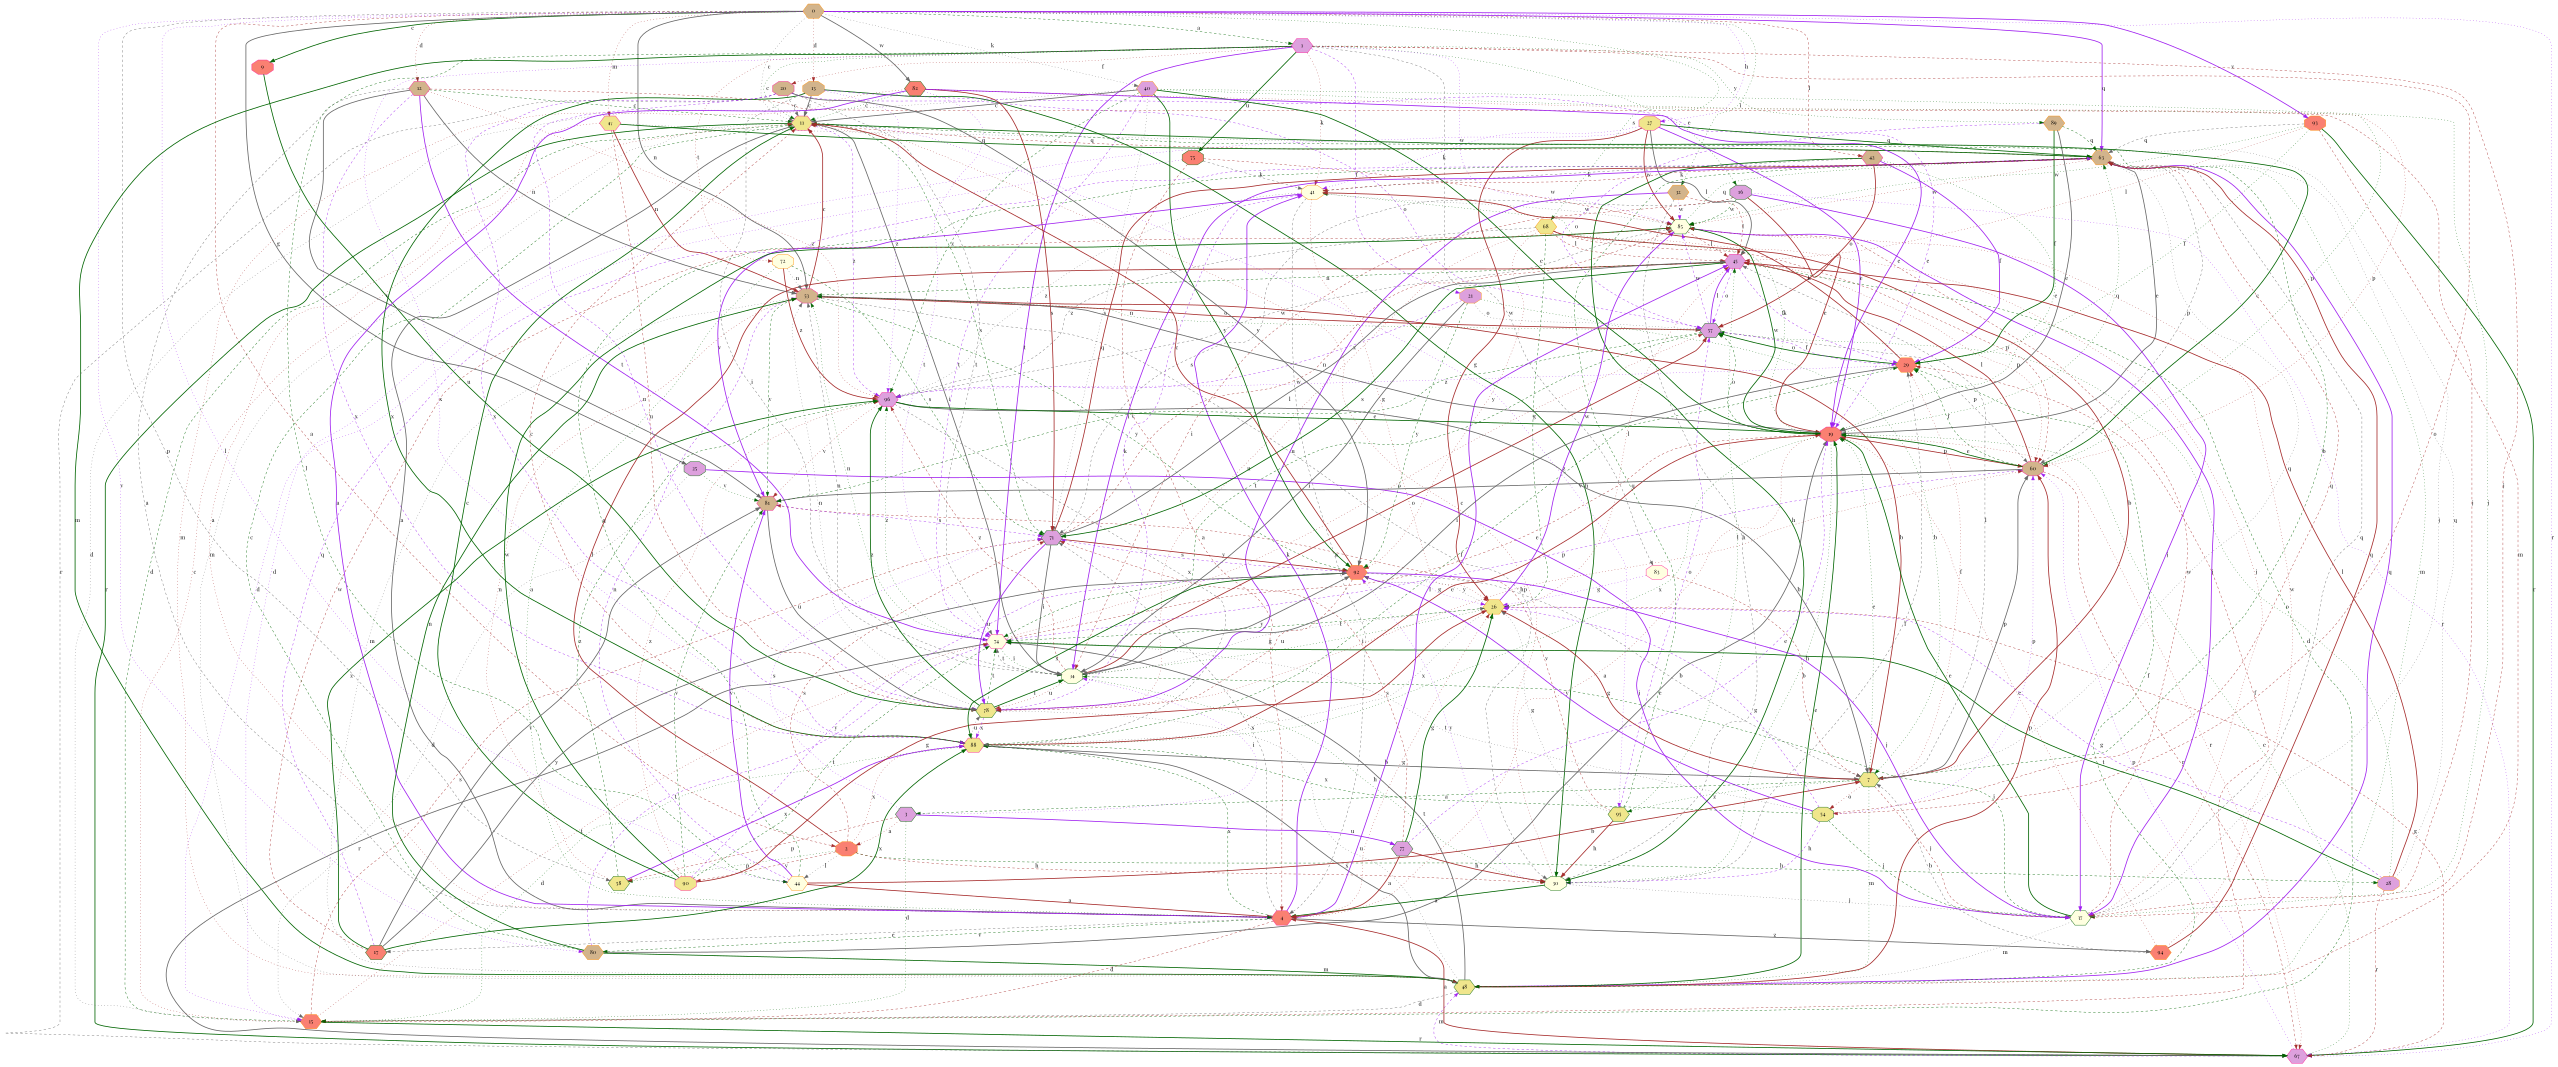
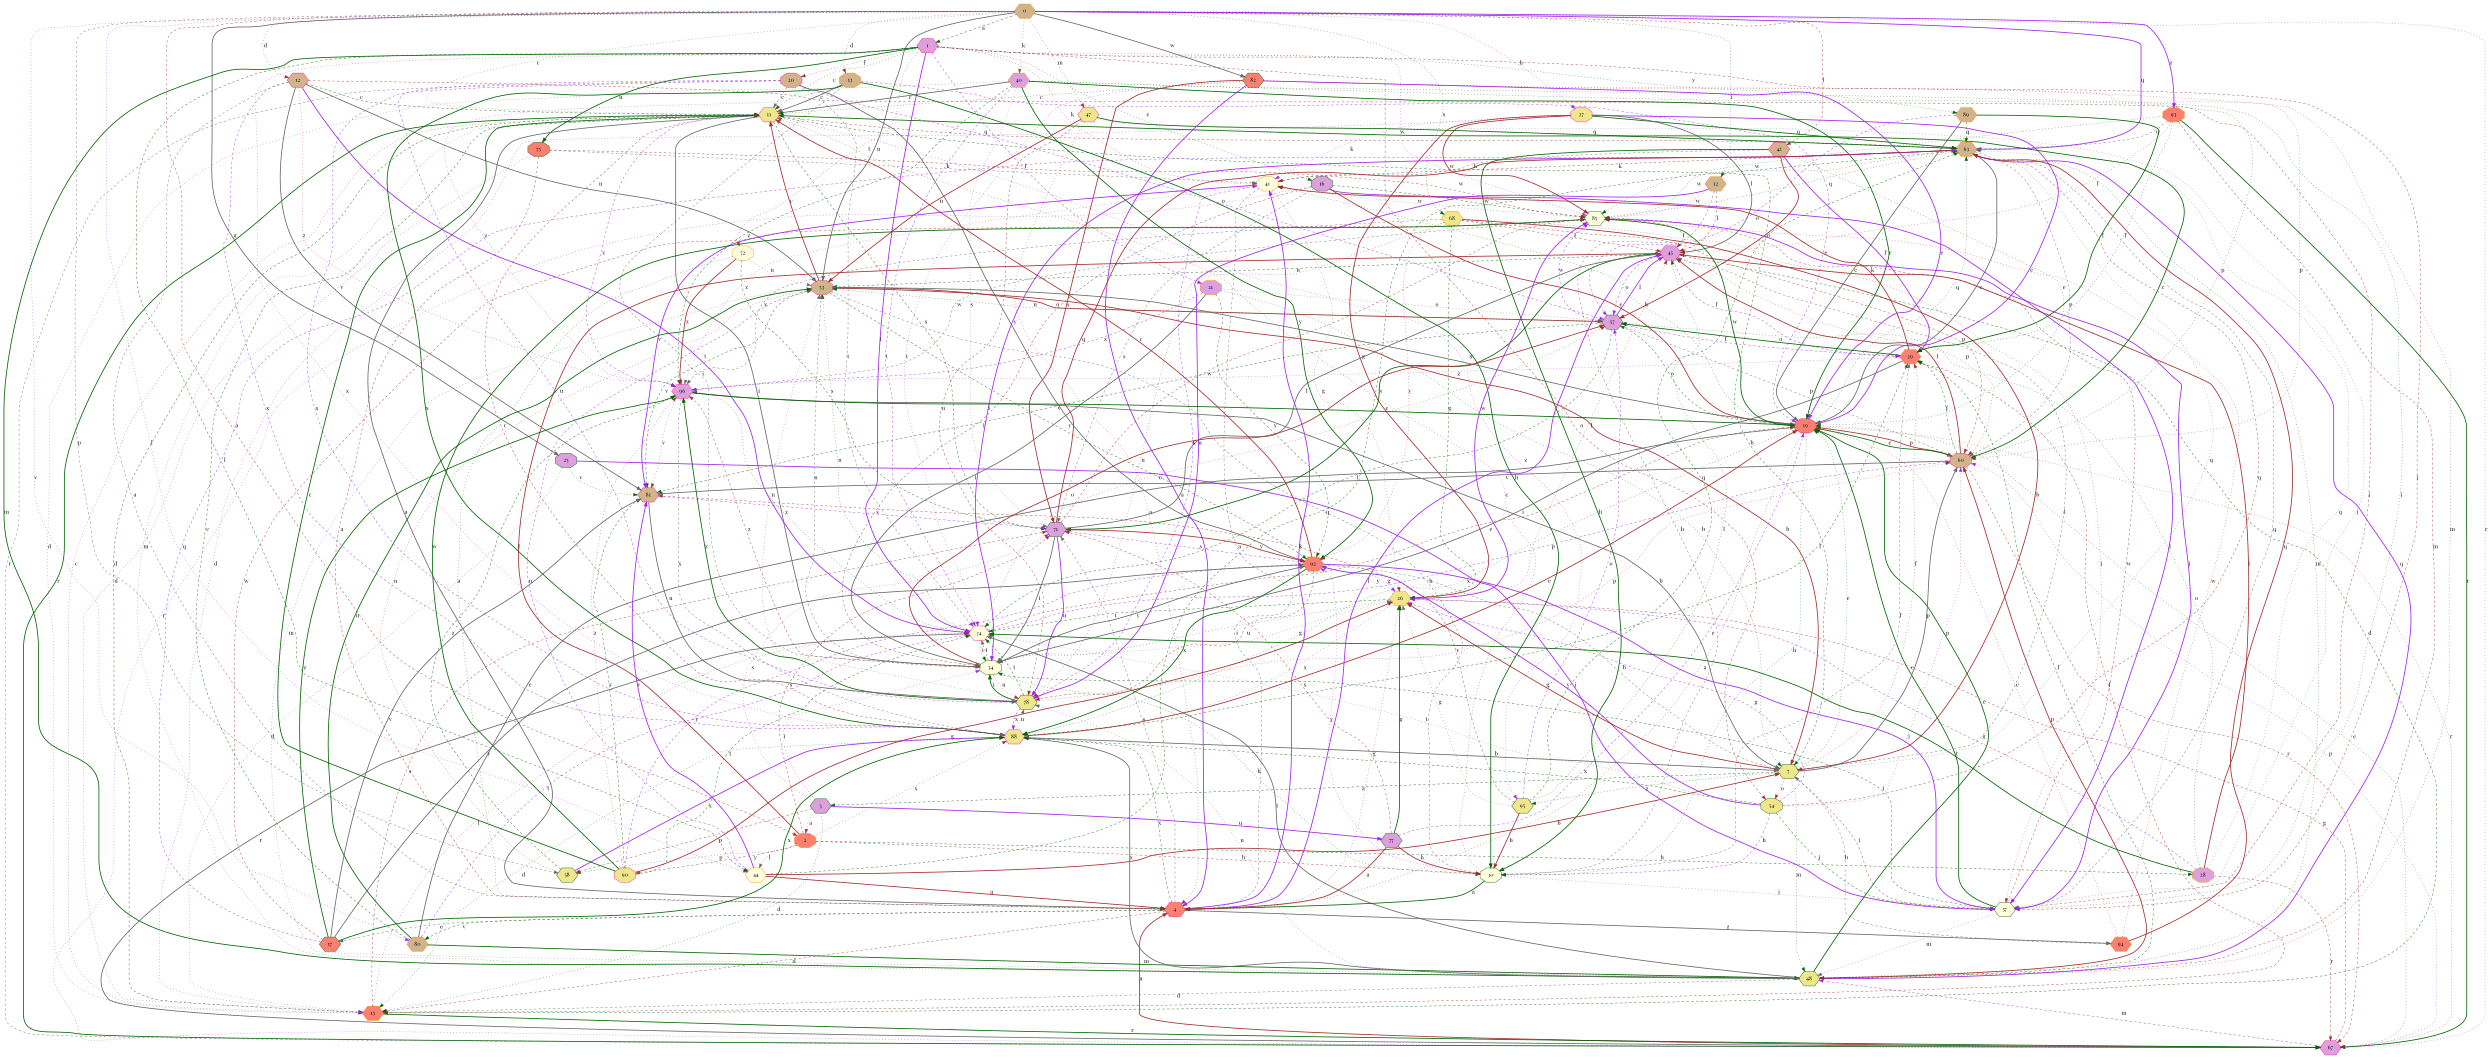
(263, 67) -> none
(1657, 572) -> none
